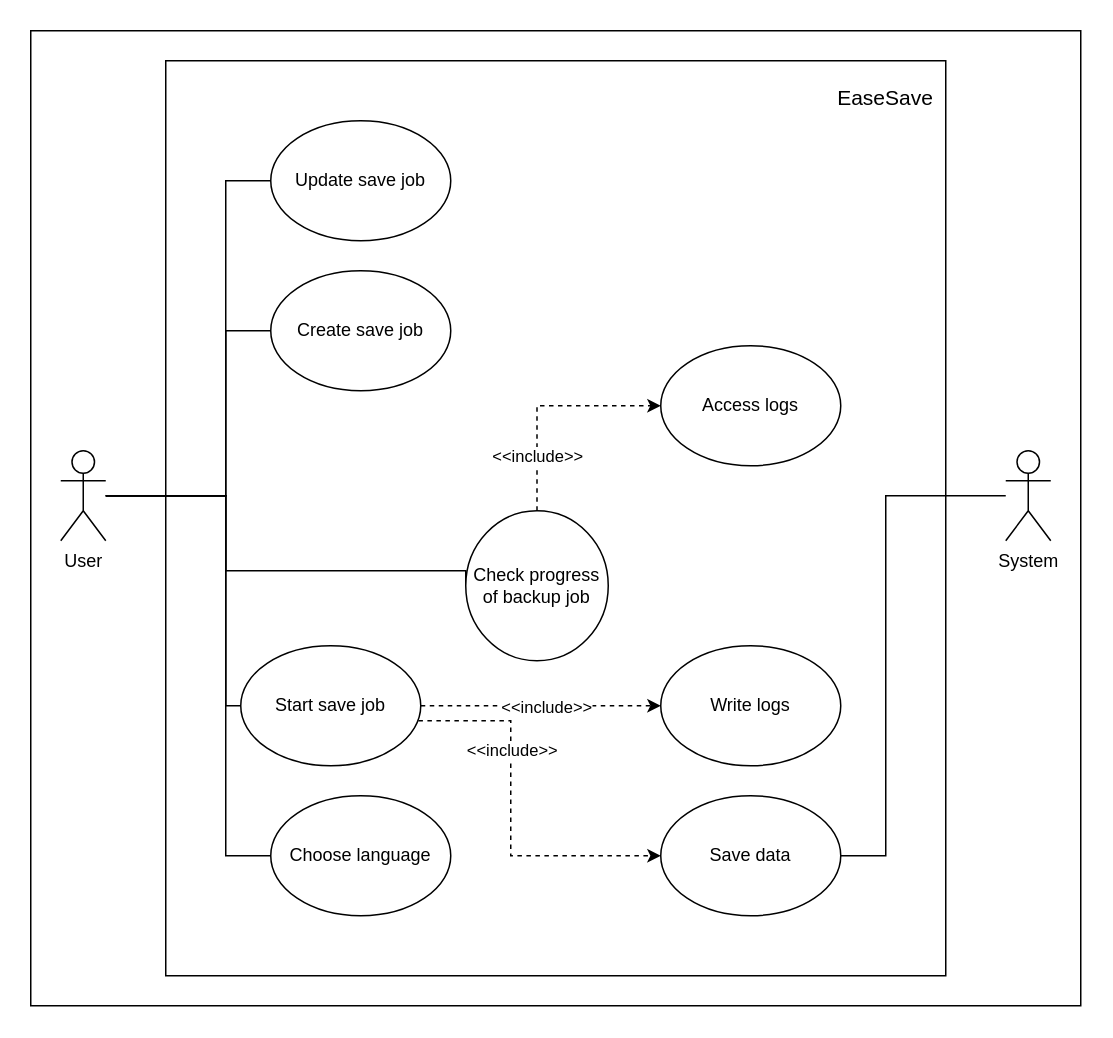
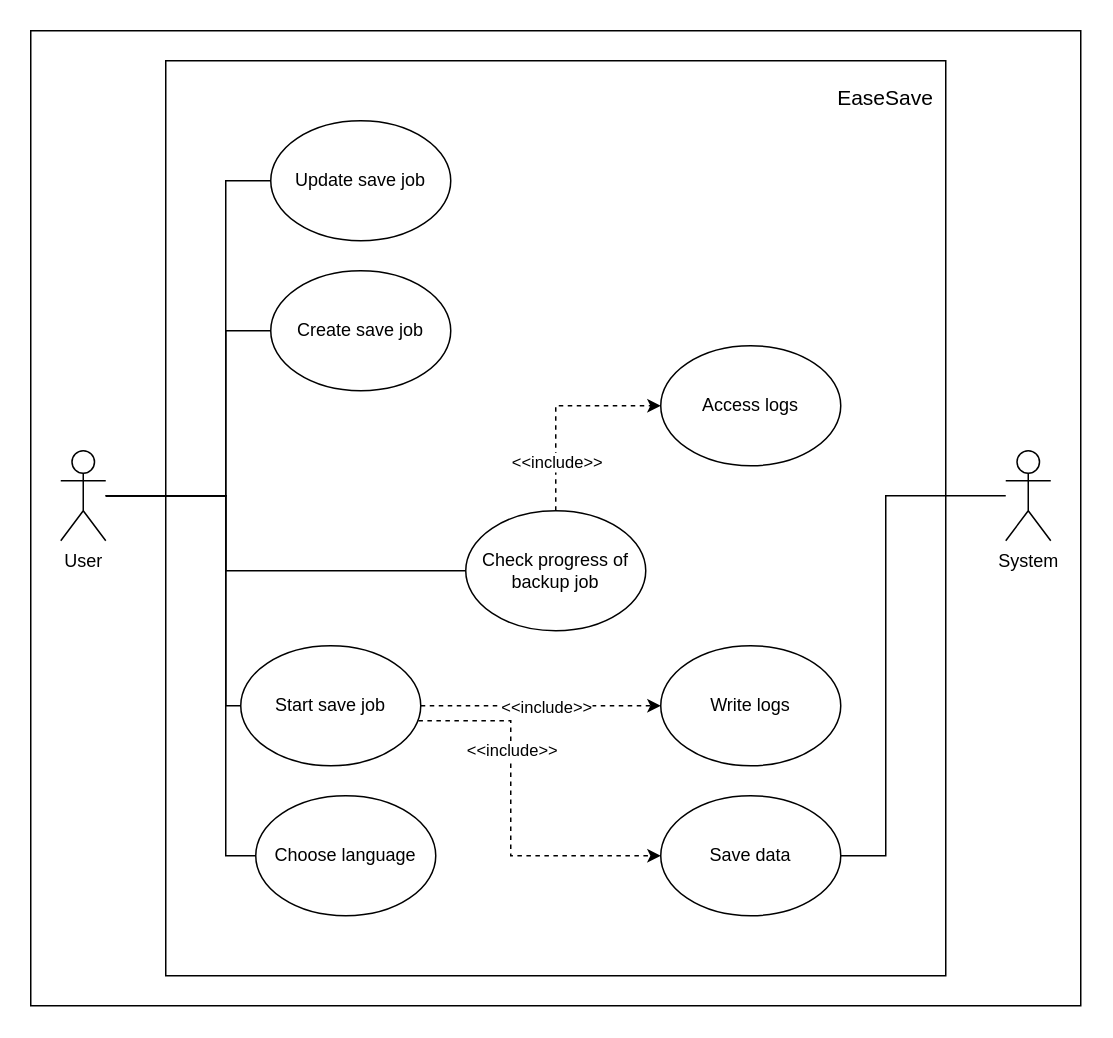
(537, 586) -> (556, 571)
(361, 856) -> (346, 856)
